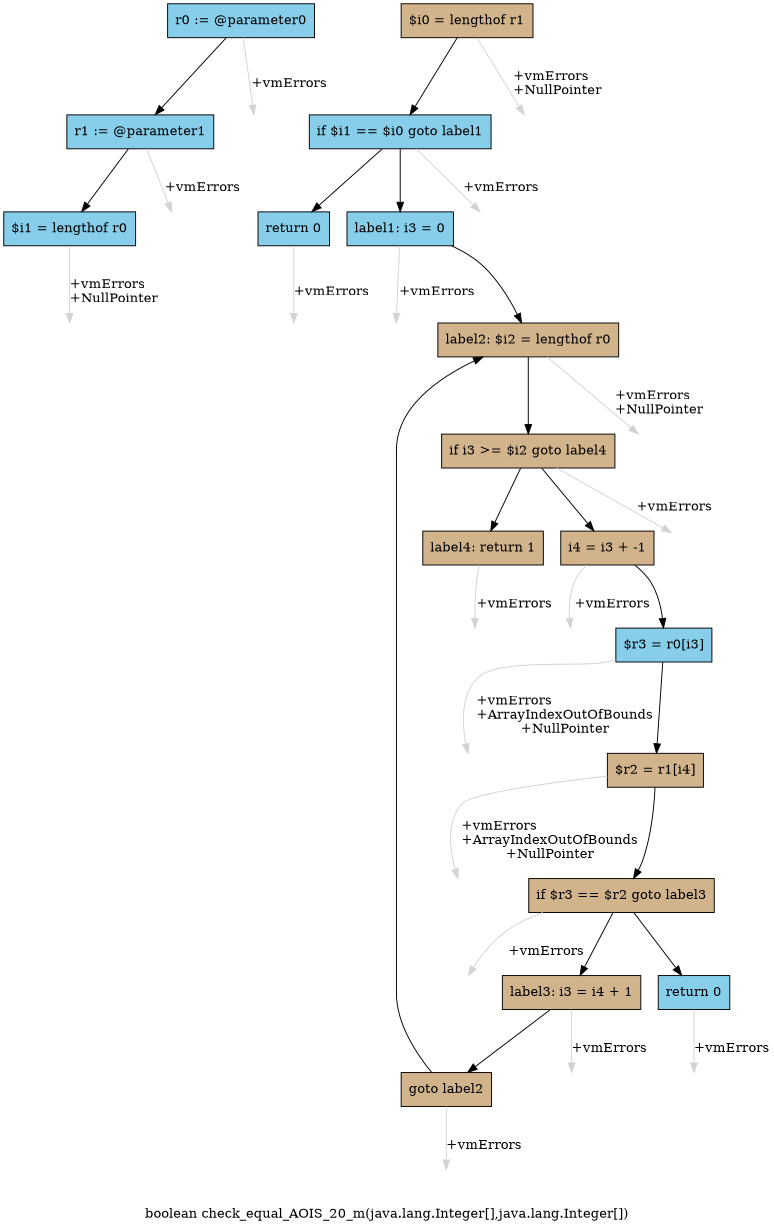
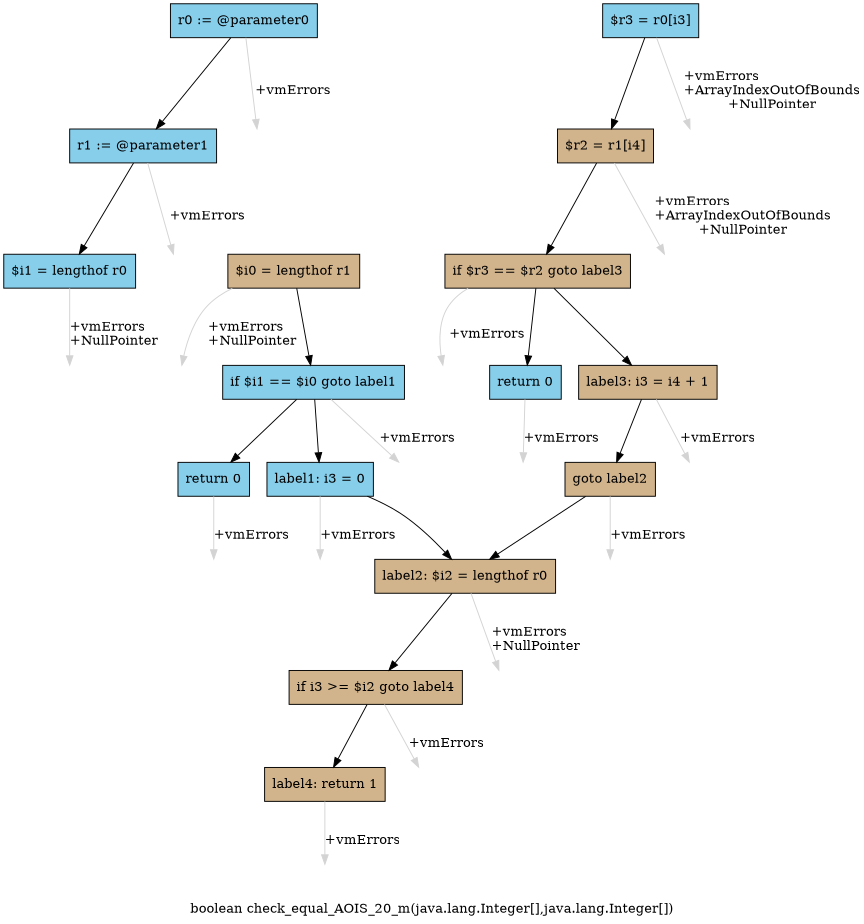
(607, 548) -> none
